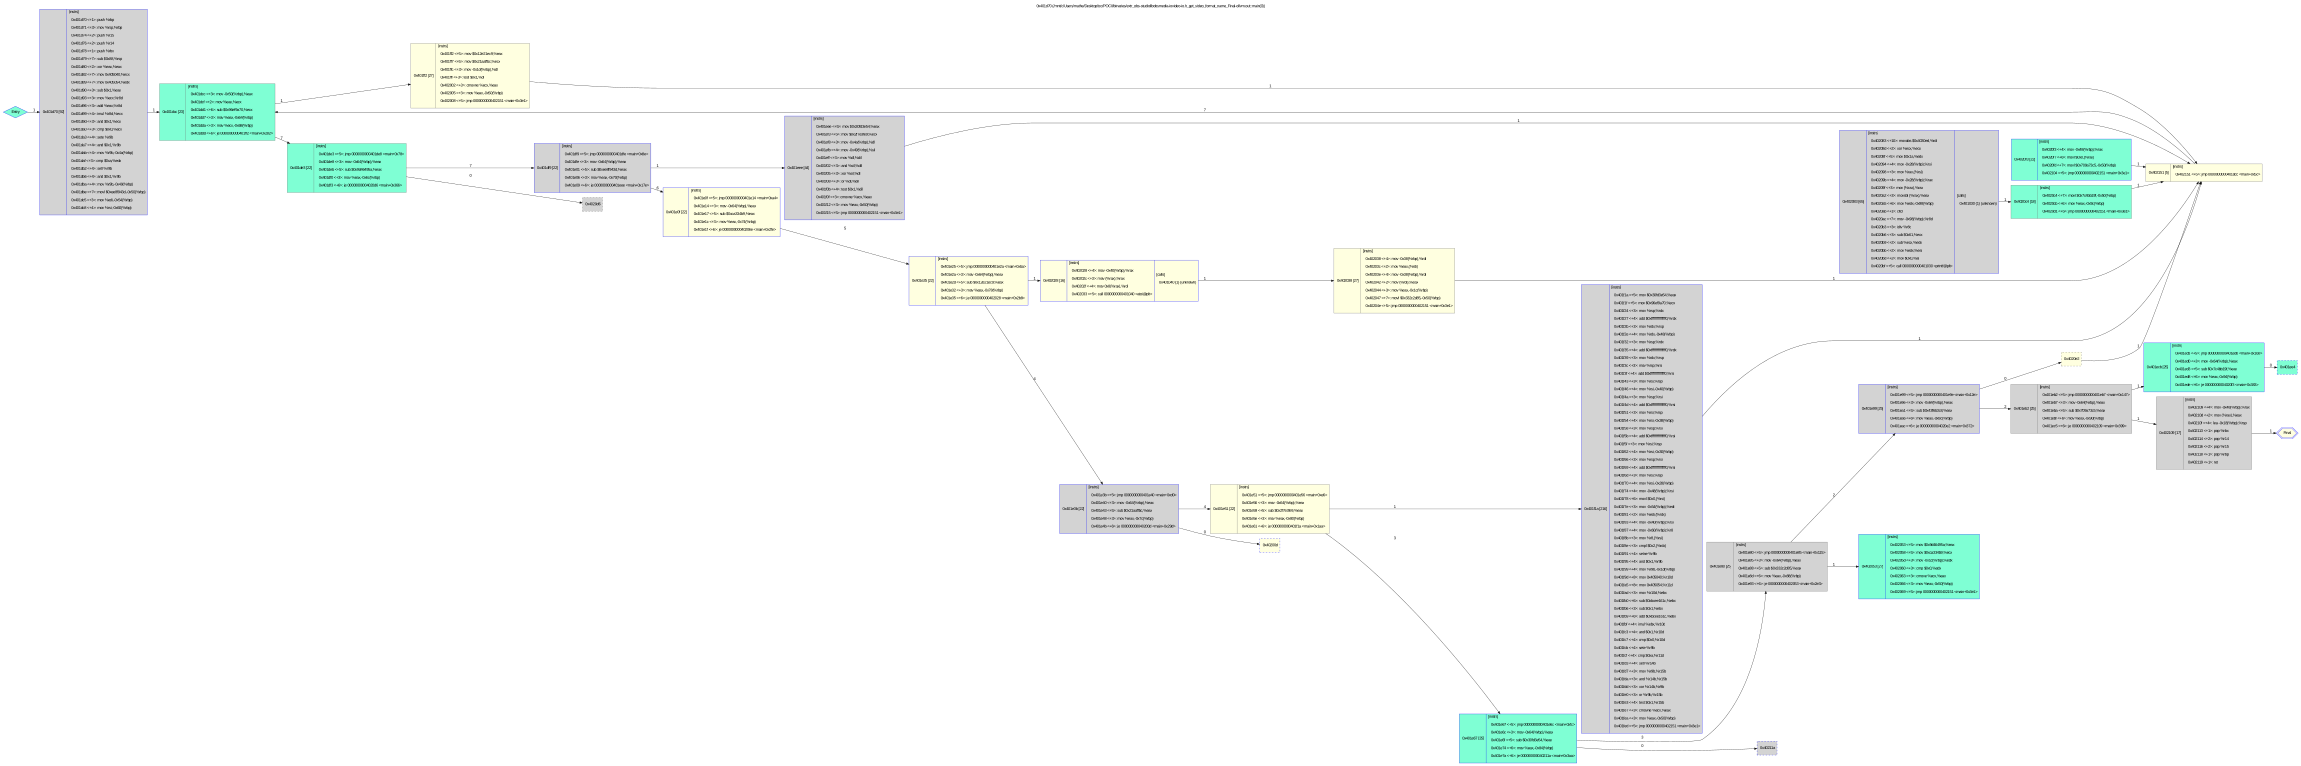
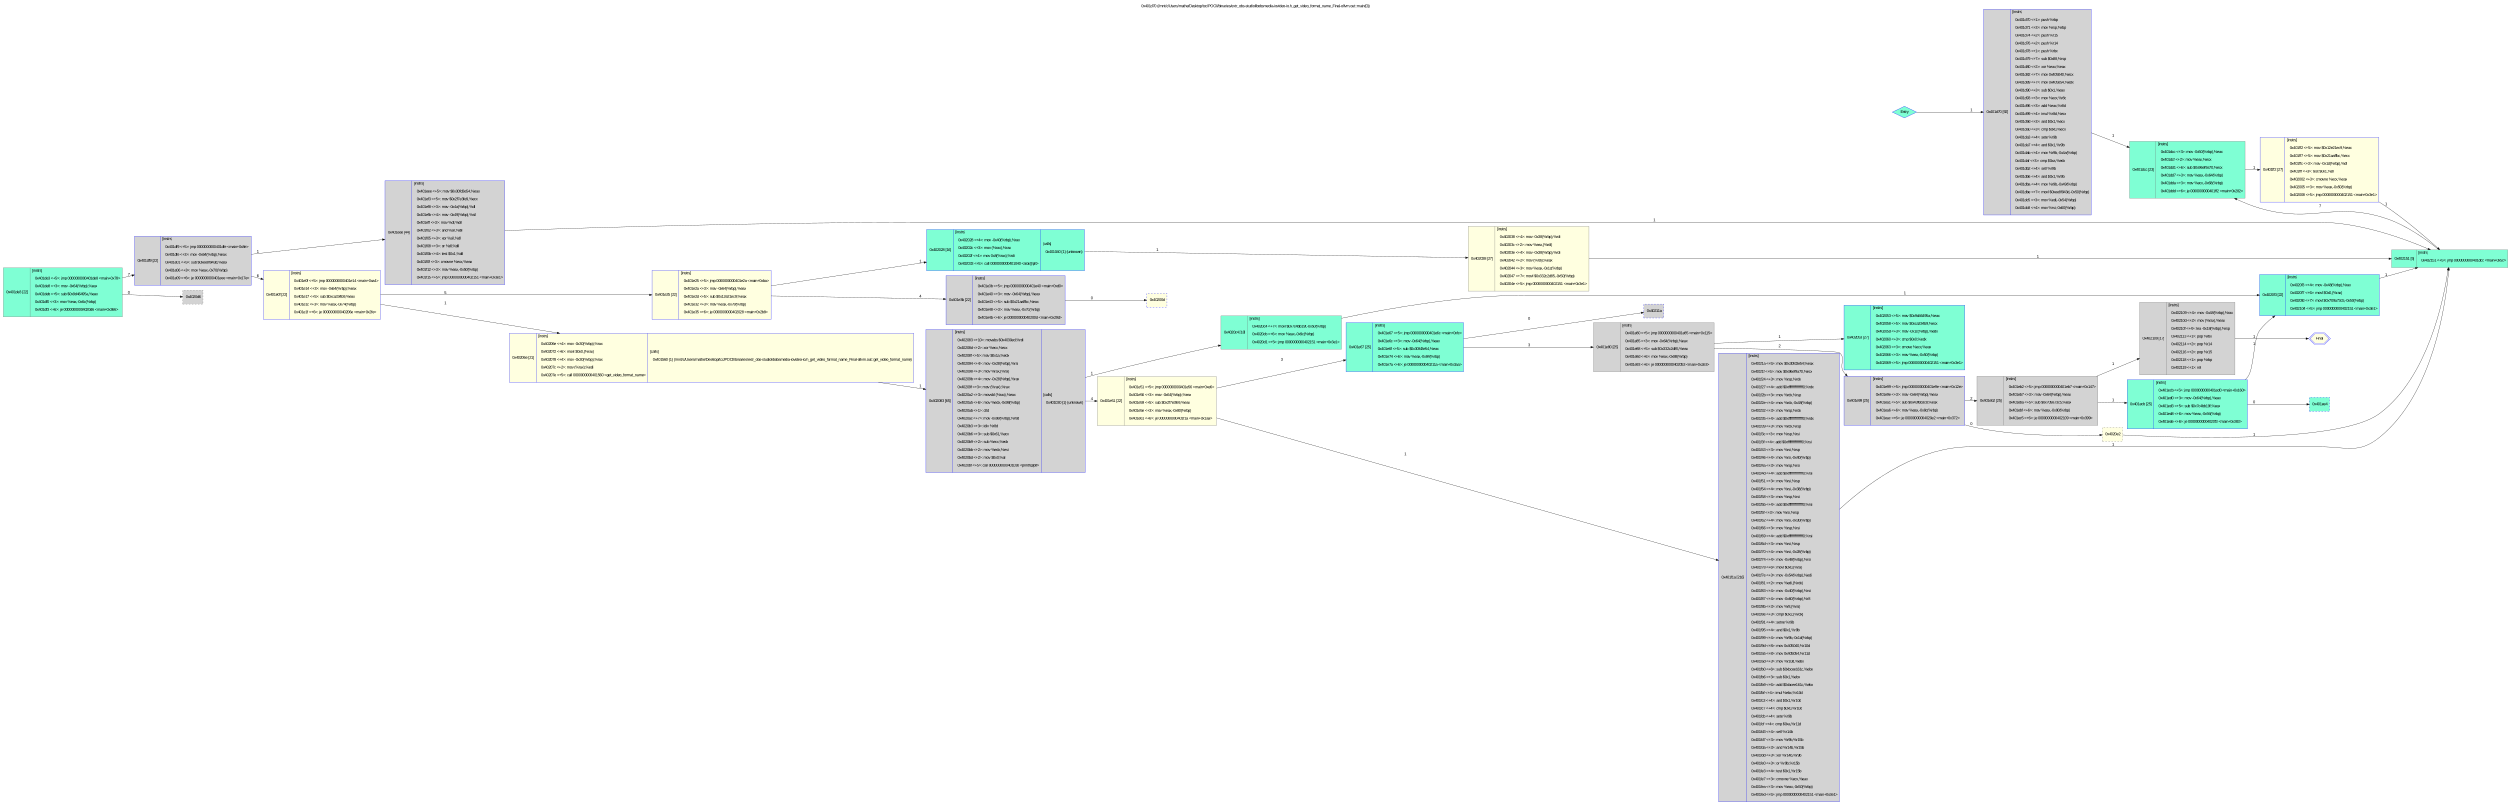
(470, 76) -> (2319, 170)
(281, 140) -> none
(2204, 173) -> (2450, 259)
(2146, 185) -> (1798, 295)
(1119, 281) -> (1006, 250)
none -> (2255, 346)
none -> (712, 358)
(1193, 509) -> (1090, 401)
